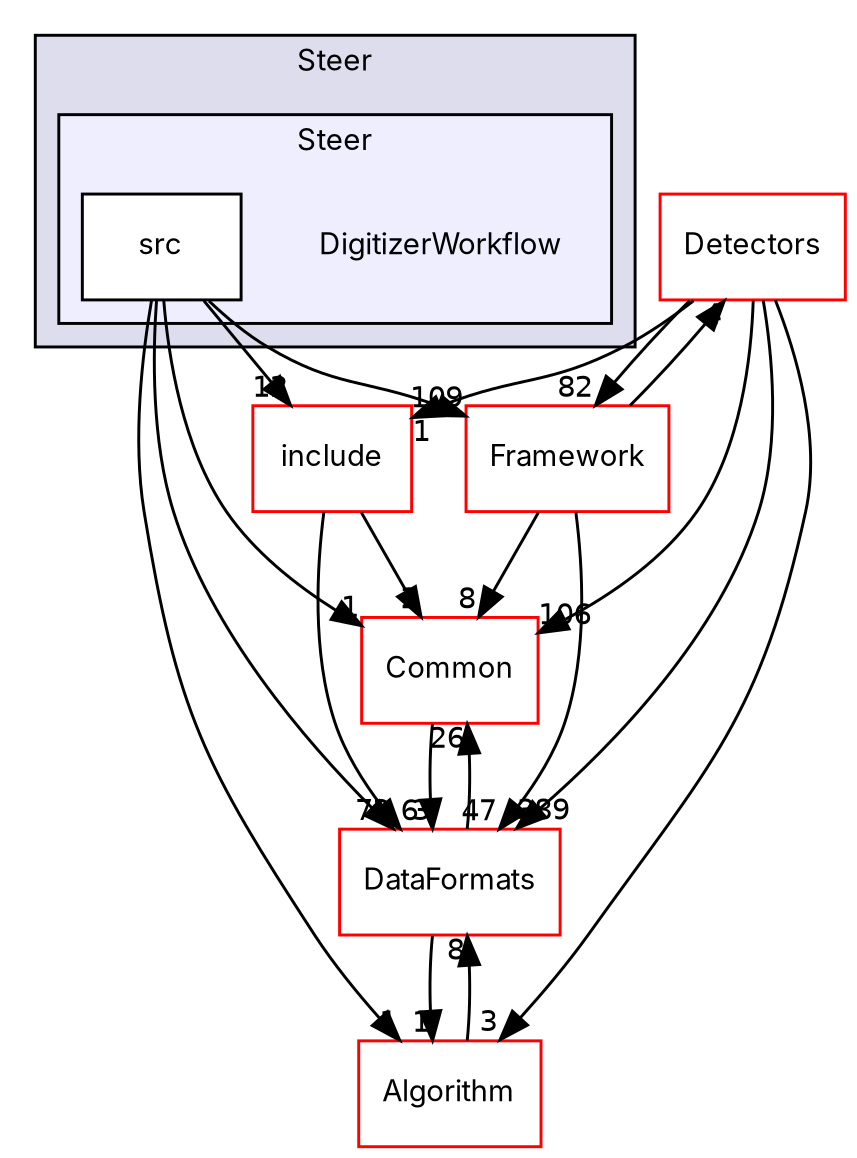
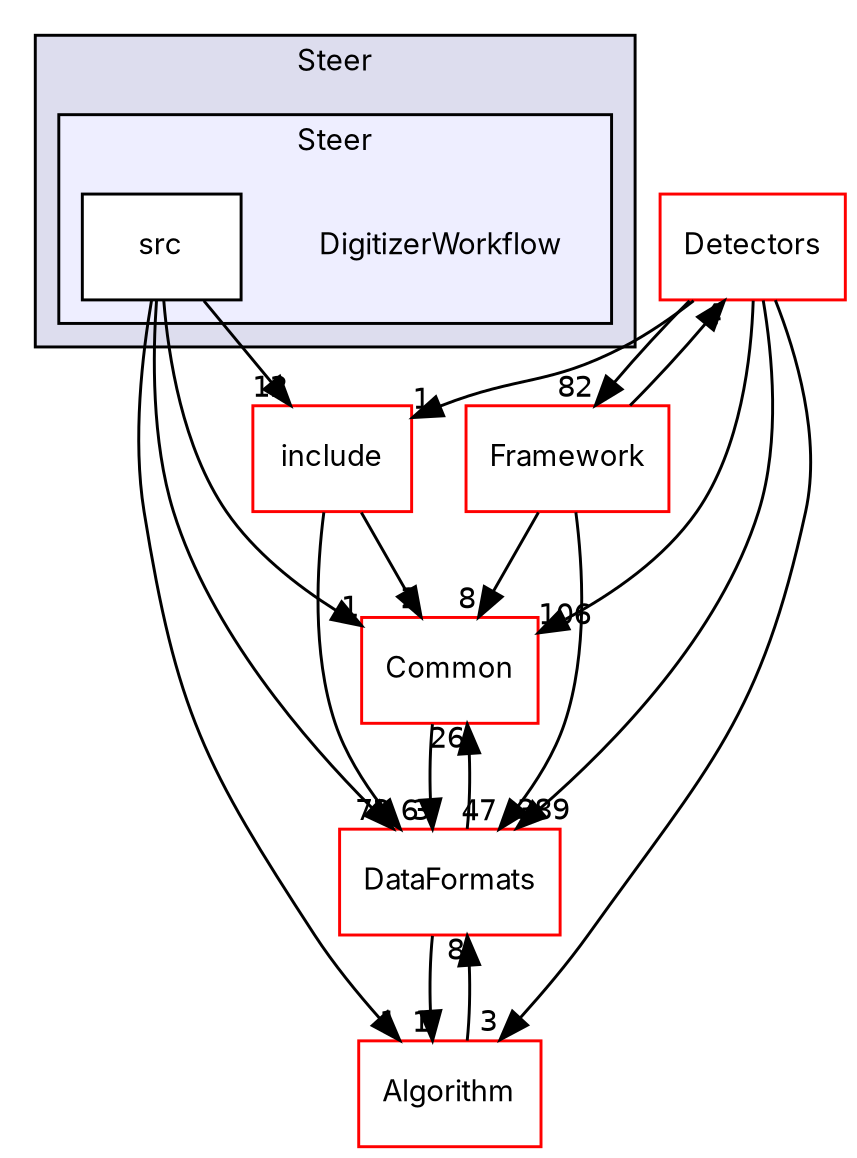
(316, 371) -> none
